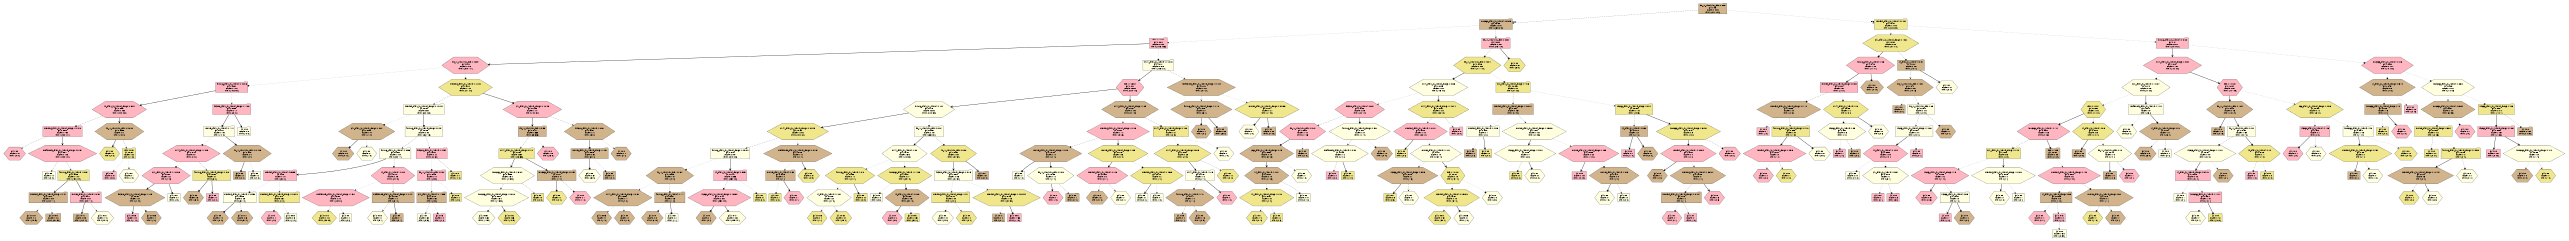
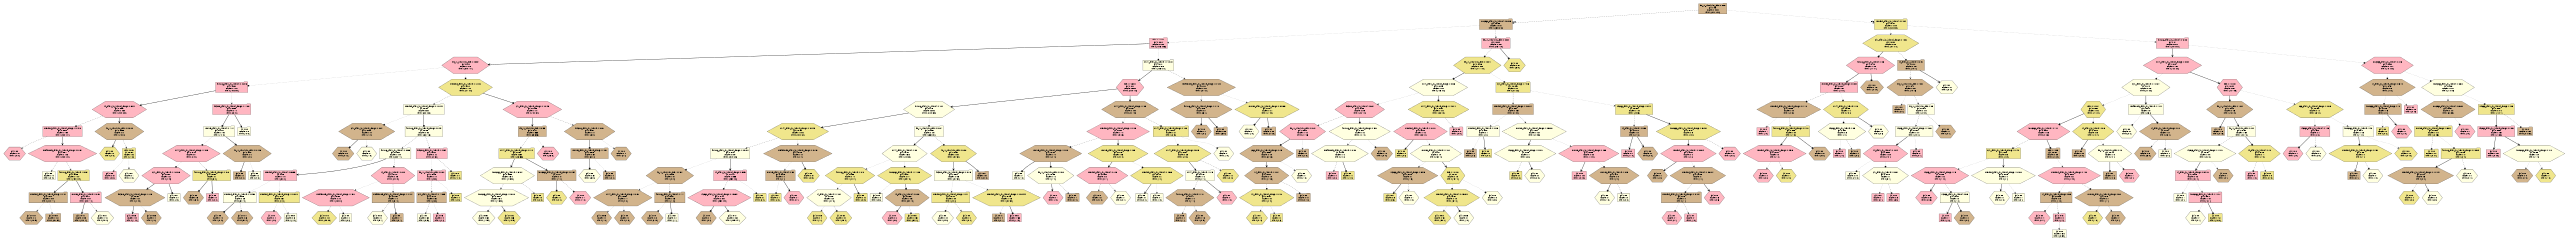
(1820, 154) -> (1820, 154)
(1303, 198) -> (1303, 198)
